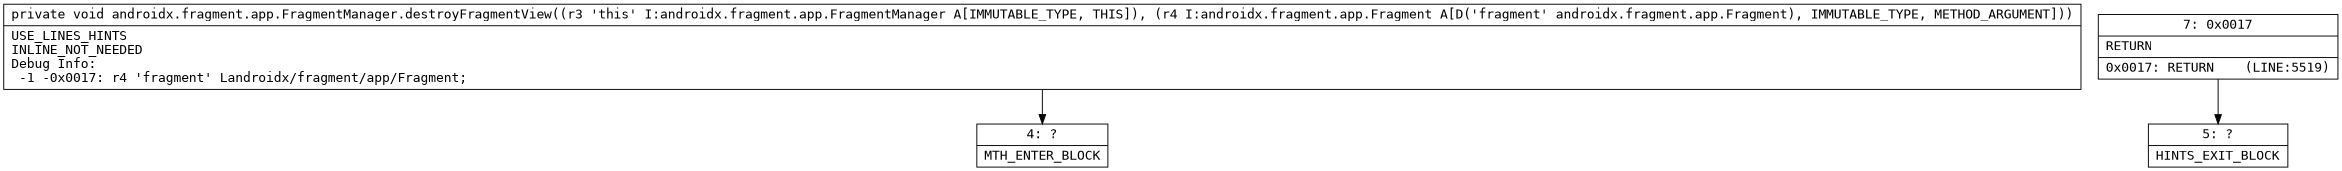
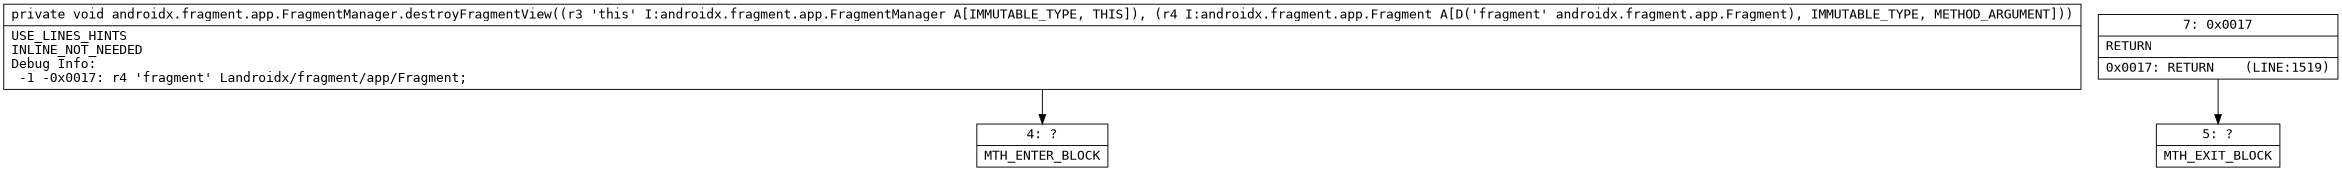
(2218, 68) -> (2218, 68)
(2218, 156) -> (2218, 156)
